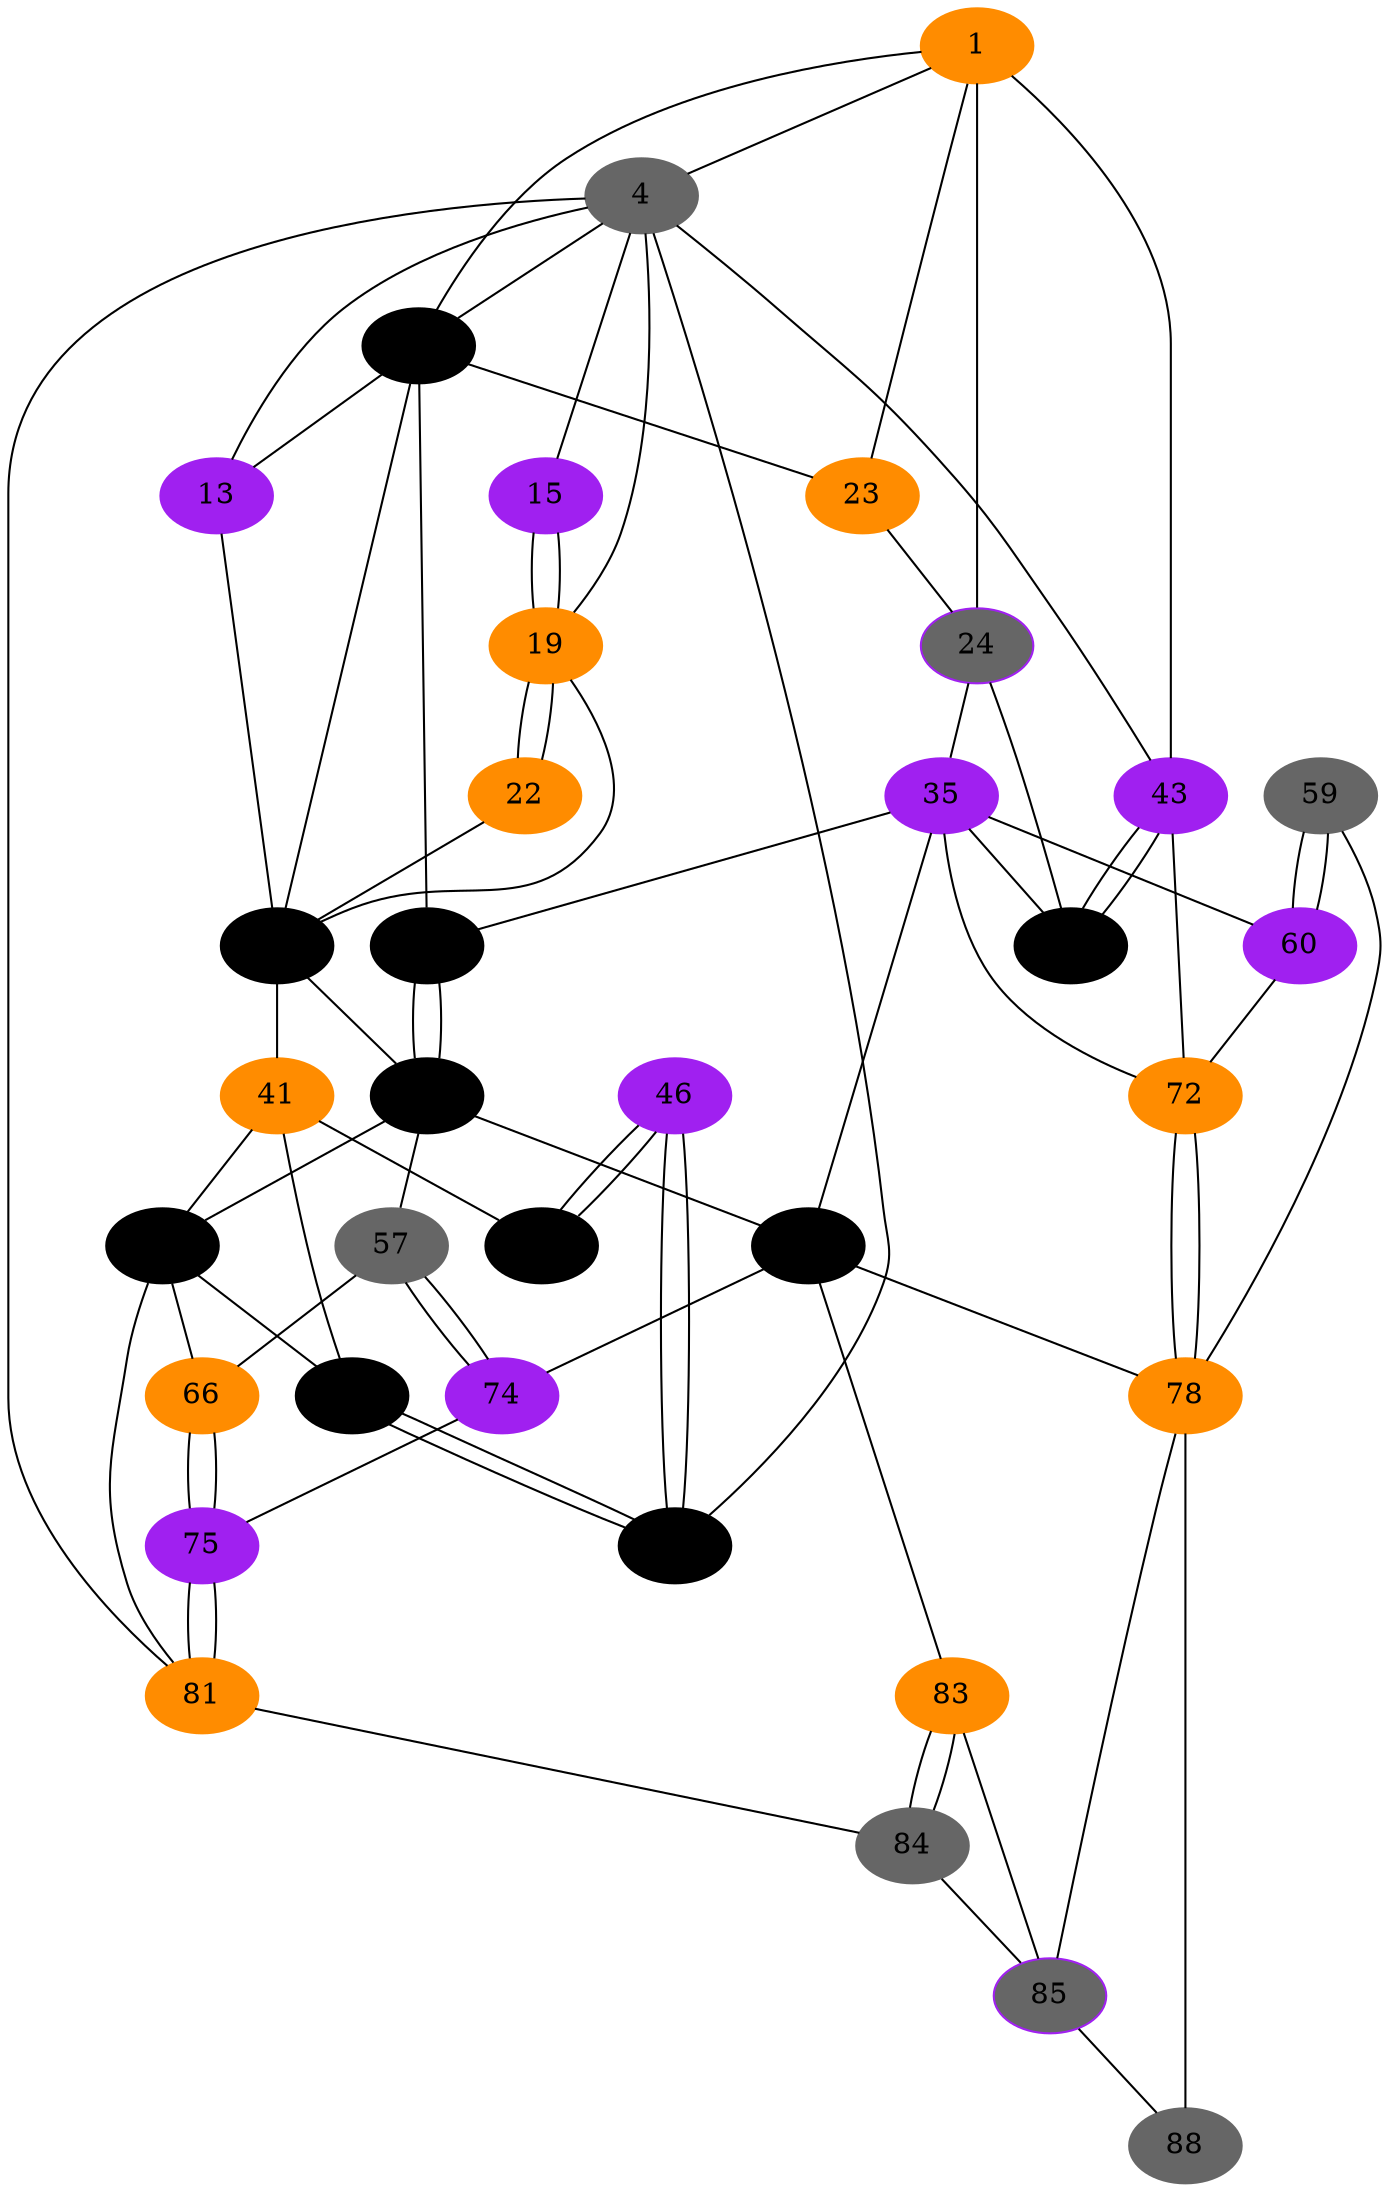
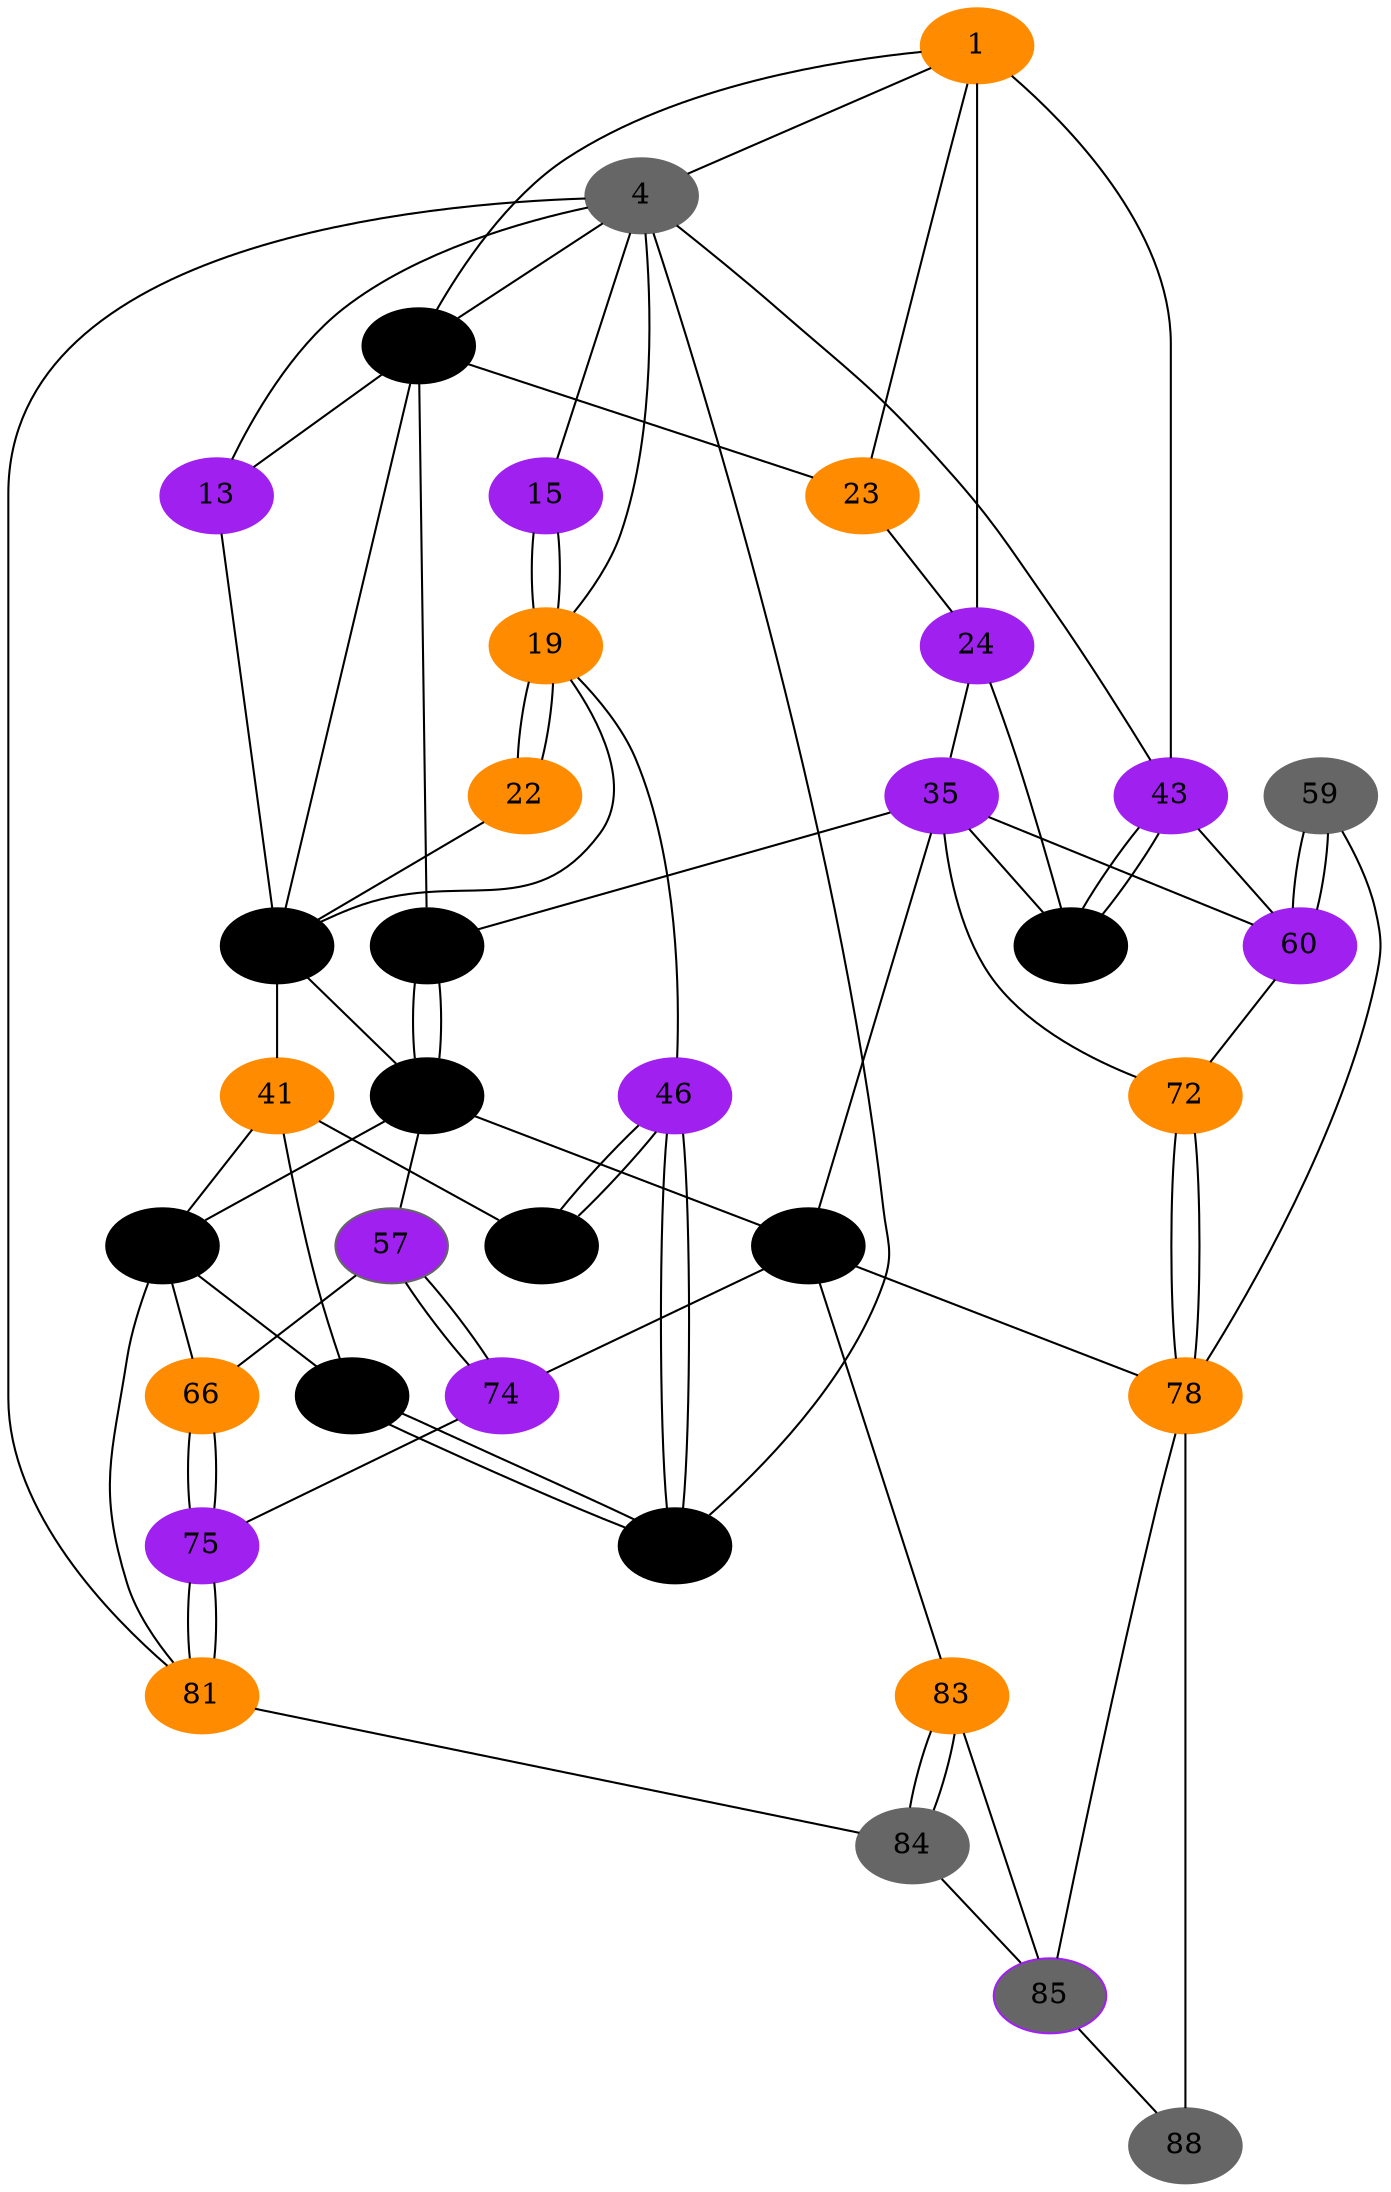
(977, 646) -> (977, 646)
none -> (664, 857)
(1178, 946) -> (1235, 871)
(392, 1246) -> (392, 1246)
